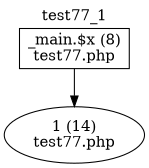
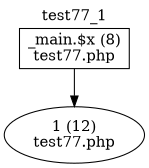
(74, 135) -> (74, 135)
